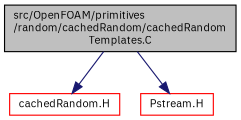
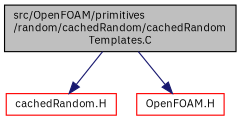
(177, 104) -> (180, 104)
